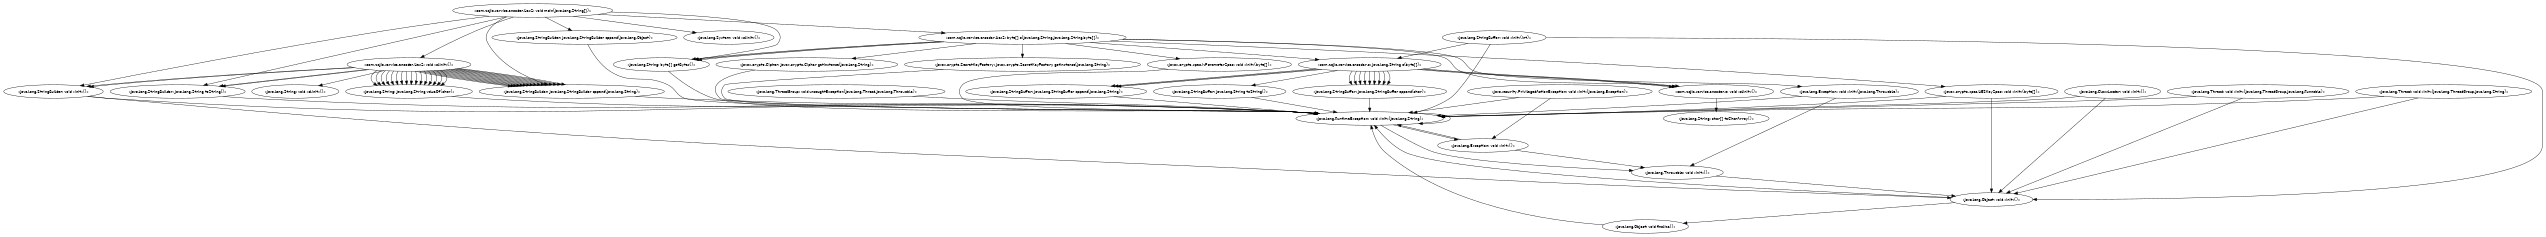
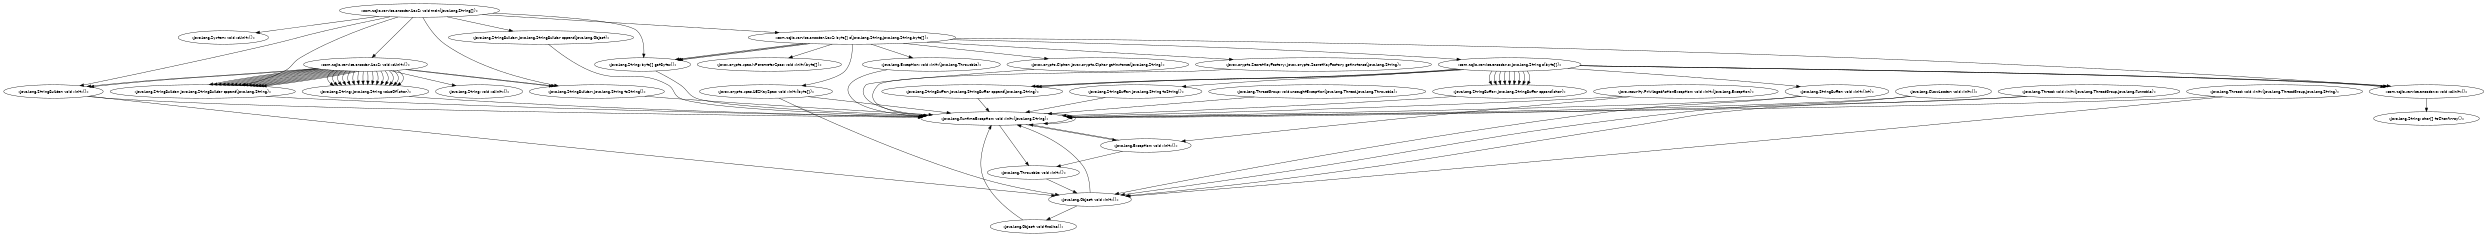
(1435, 50) -> (1682, 76)
(959, 92) -> none
(1765, 131) -> none
